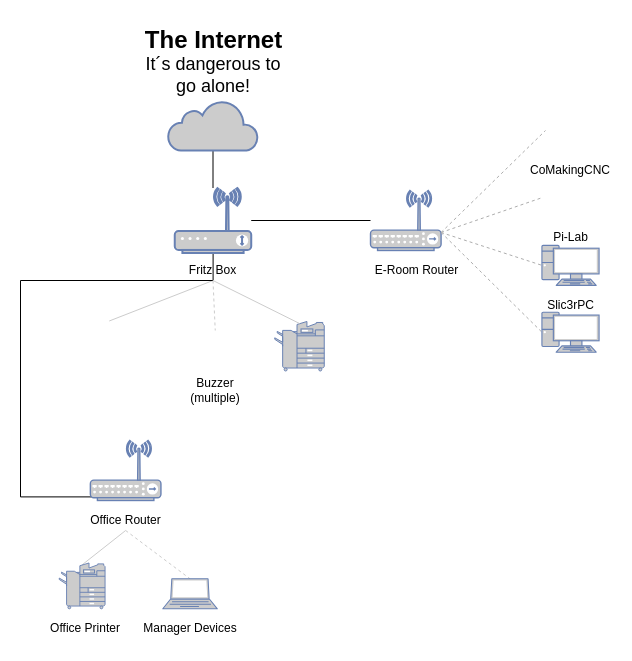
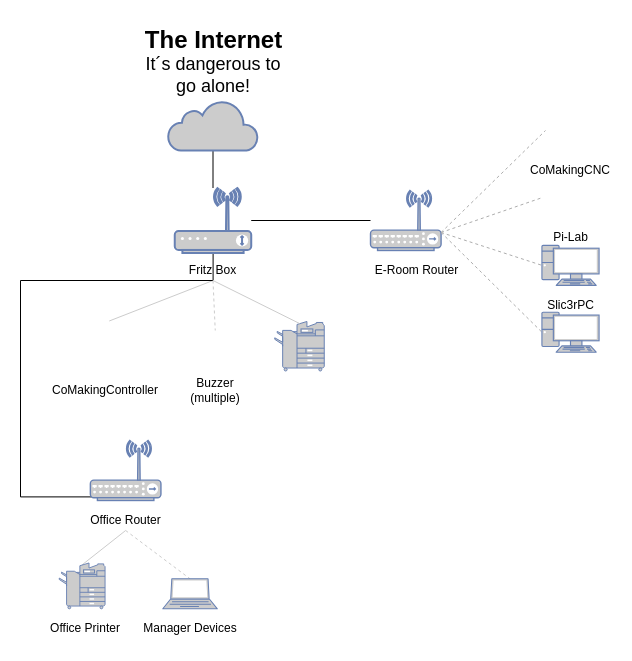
none -> (106, 390)
